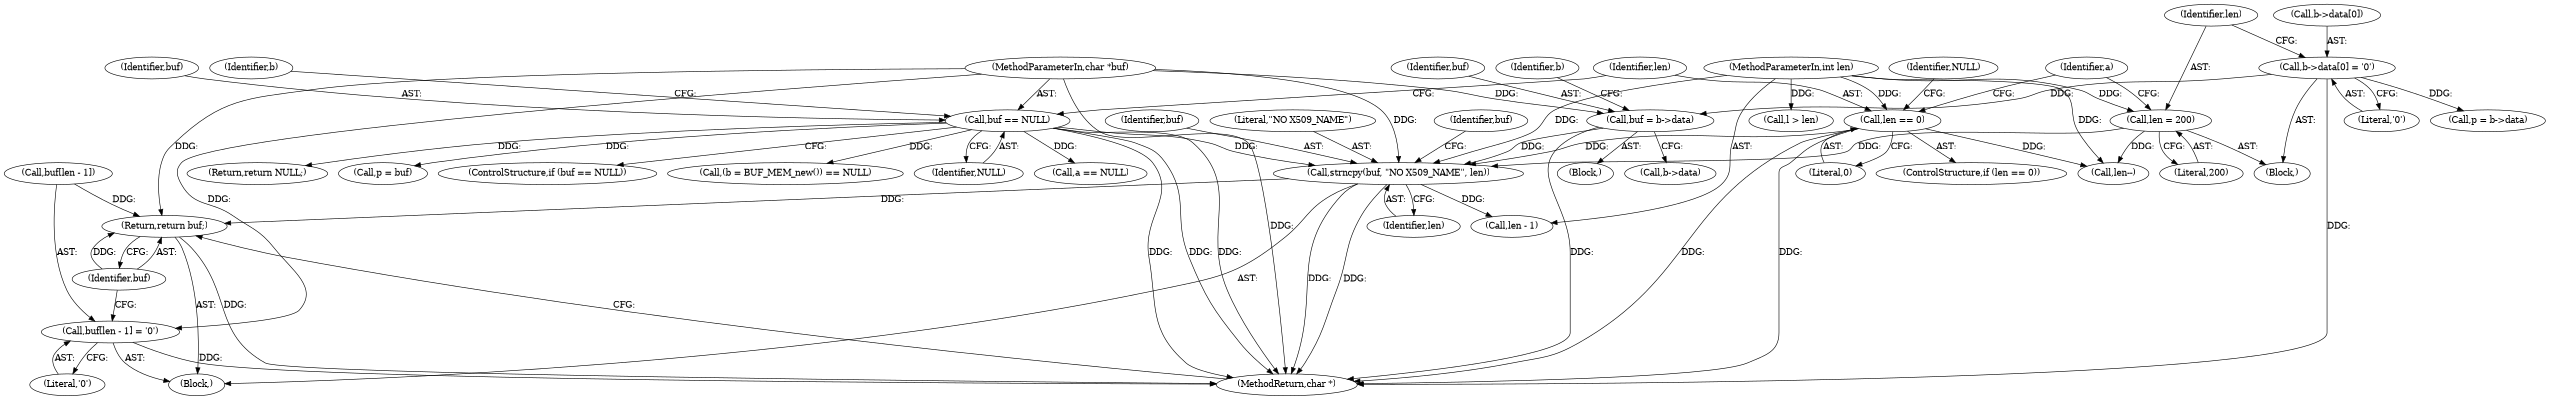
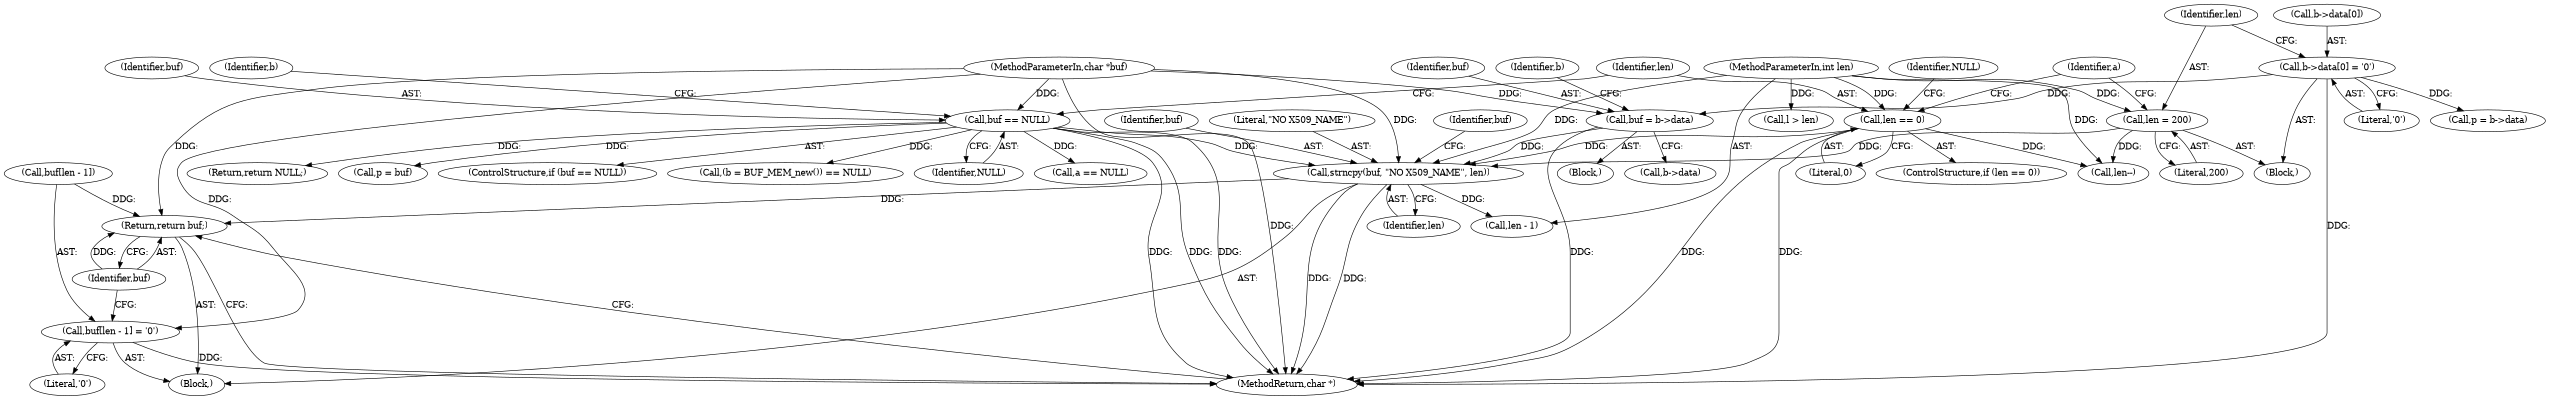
(1048, 94) -> (1049, 94)
(817, 147) -> (816, 147)
(236, 306) -> (238, 306)
